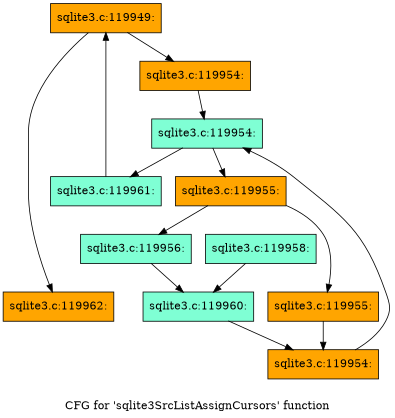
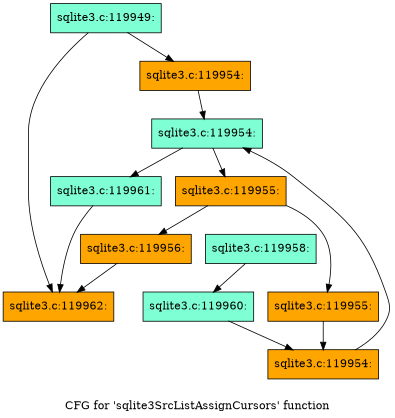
(106, 18) -> (106, 18)
(106, 109) -> (70, 242)
(136, 249) -> (136, 249)
(164, 275) -> (100, 275)
